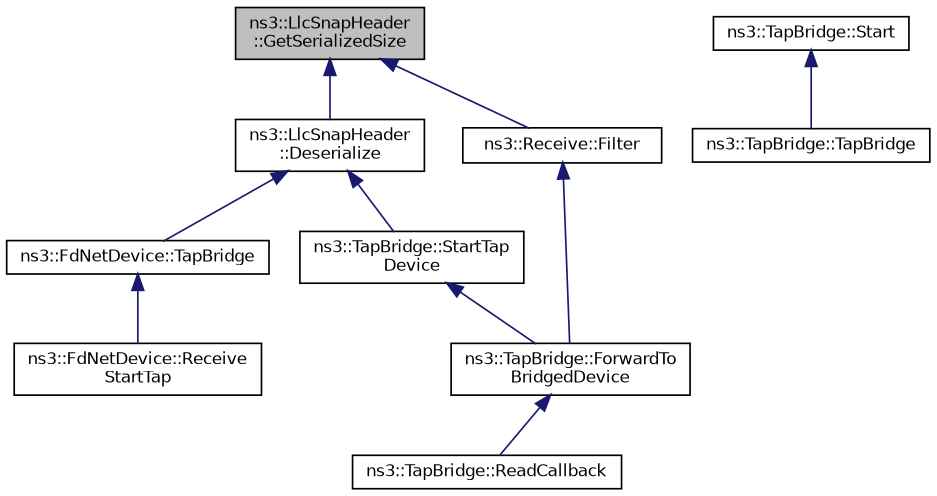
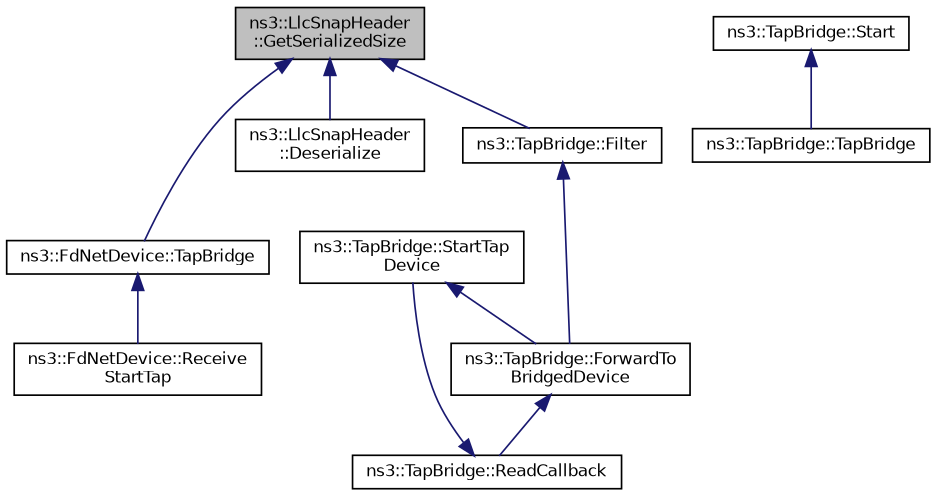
(562, 145) -> (562, 145)
(376, 208) -> (426, 367)
(218, 210) -> (199, 145)
